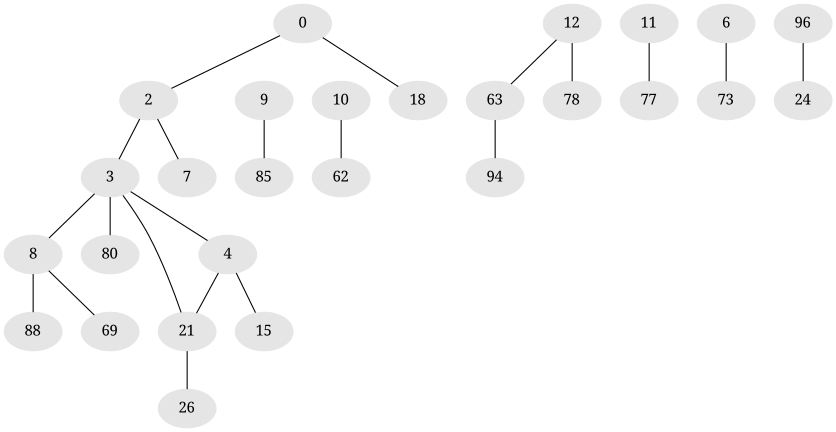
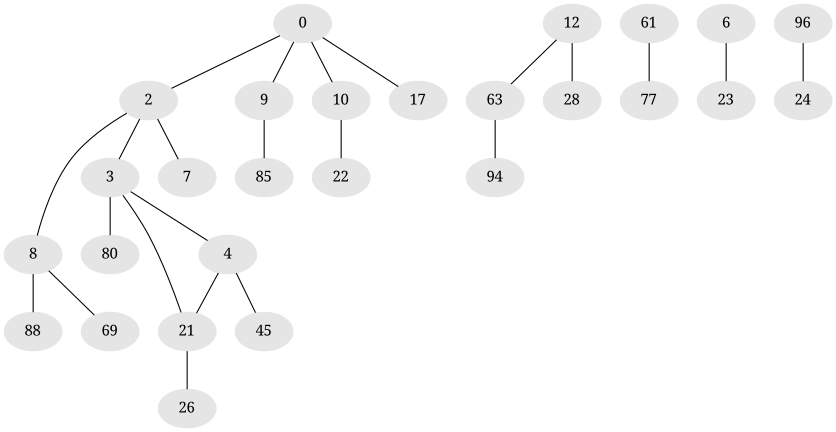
(649, 24) -> (649, 24)
none -> (283, 62)
none -> (322, 62)
(418, 101) -> (418, 101)
(572, 101) -> (572, 101)
(726, 101) -> (726, 101)
(341, 178) -> (341, 178)
(72, 216) -> (68, 164)
(264, 332) -> (264, 332)
